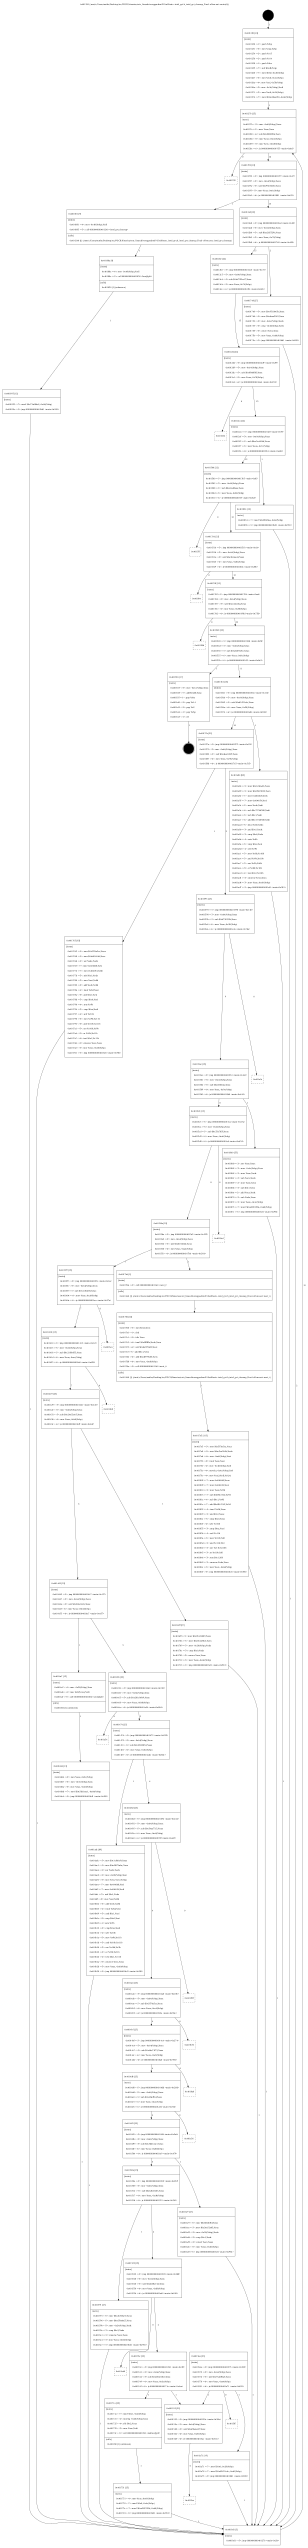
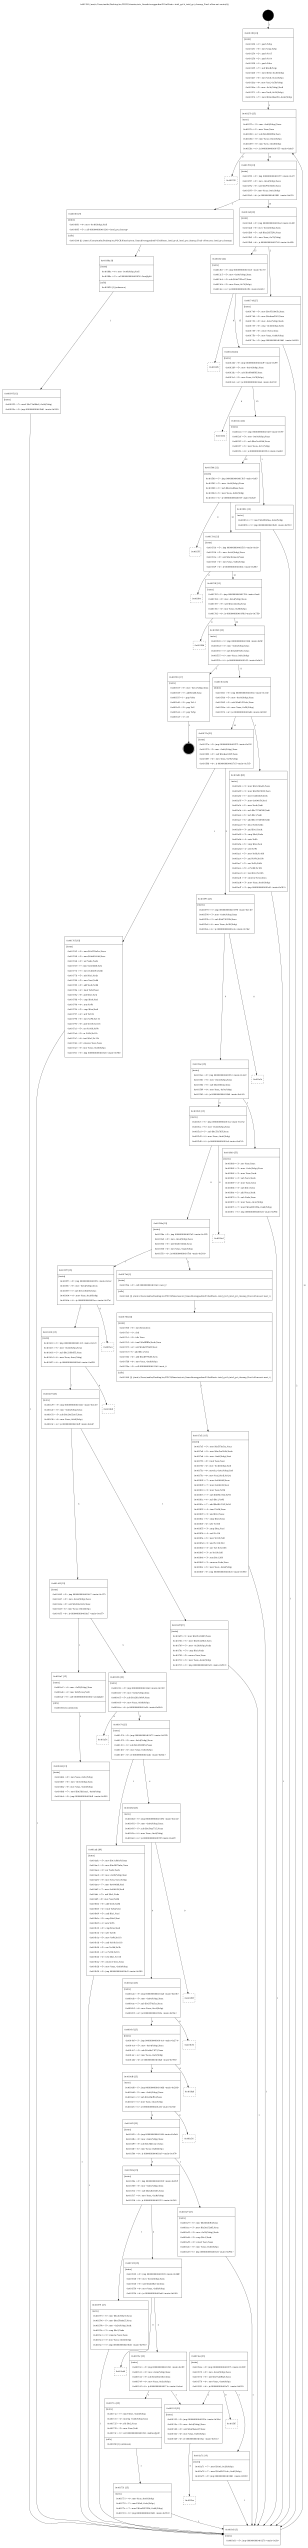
none -> (214, 367)
